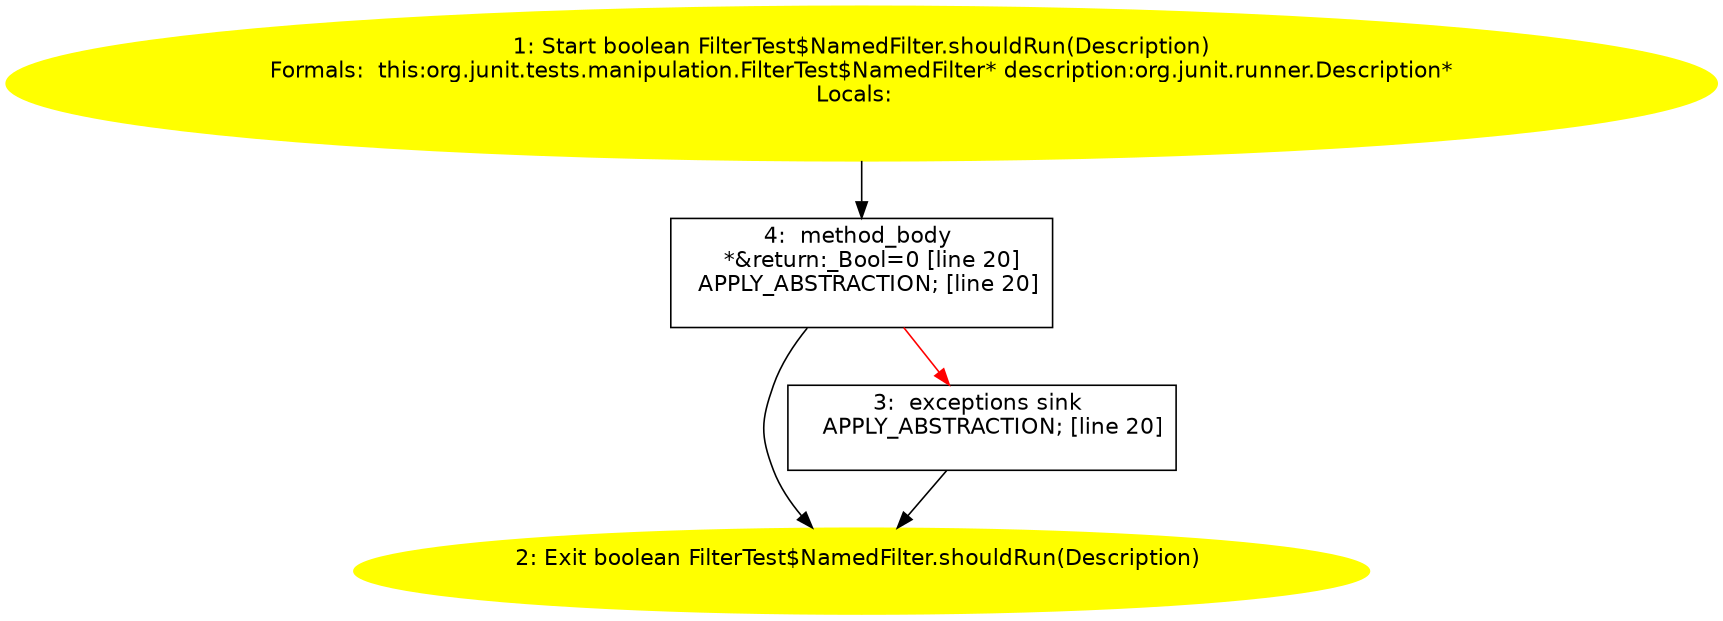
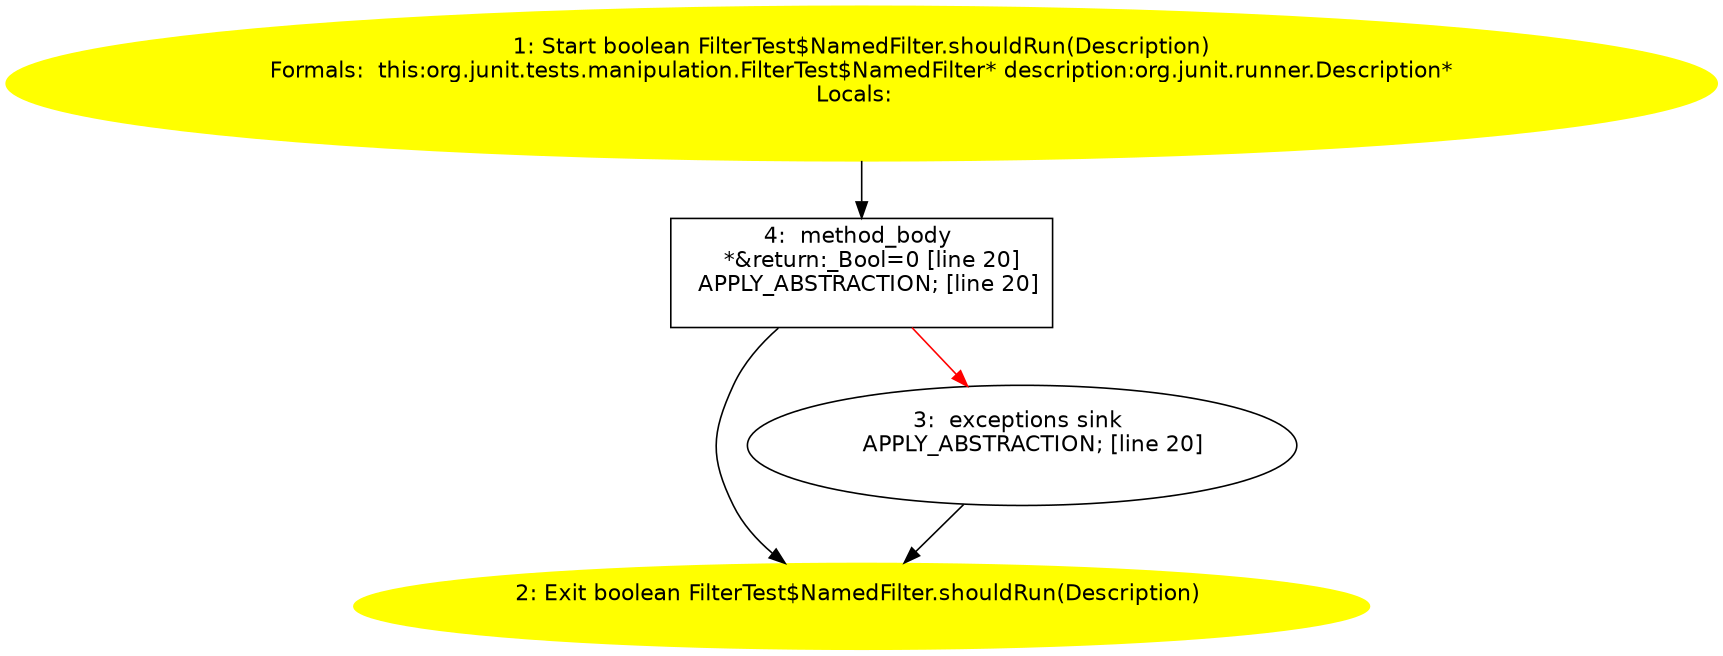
(982, 428) -> (1022, 445)
